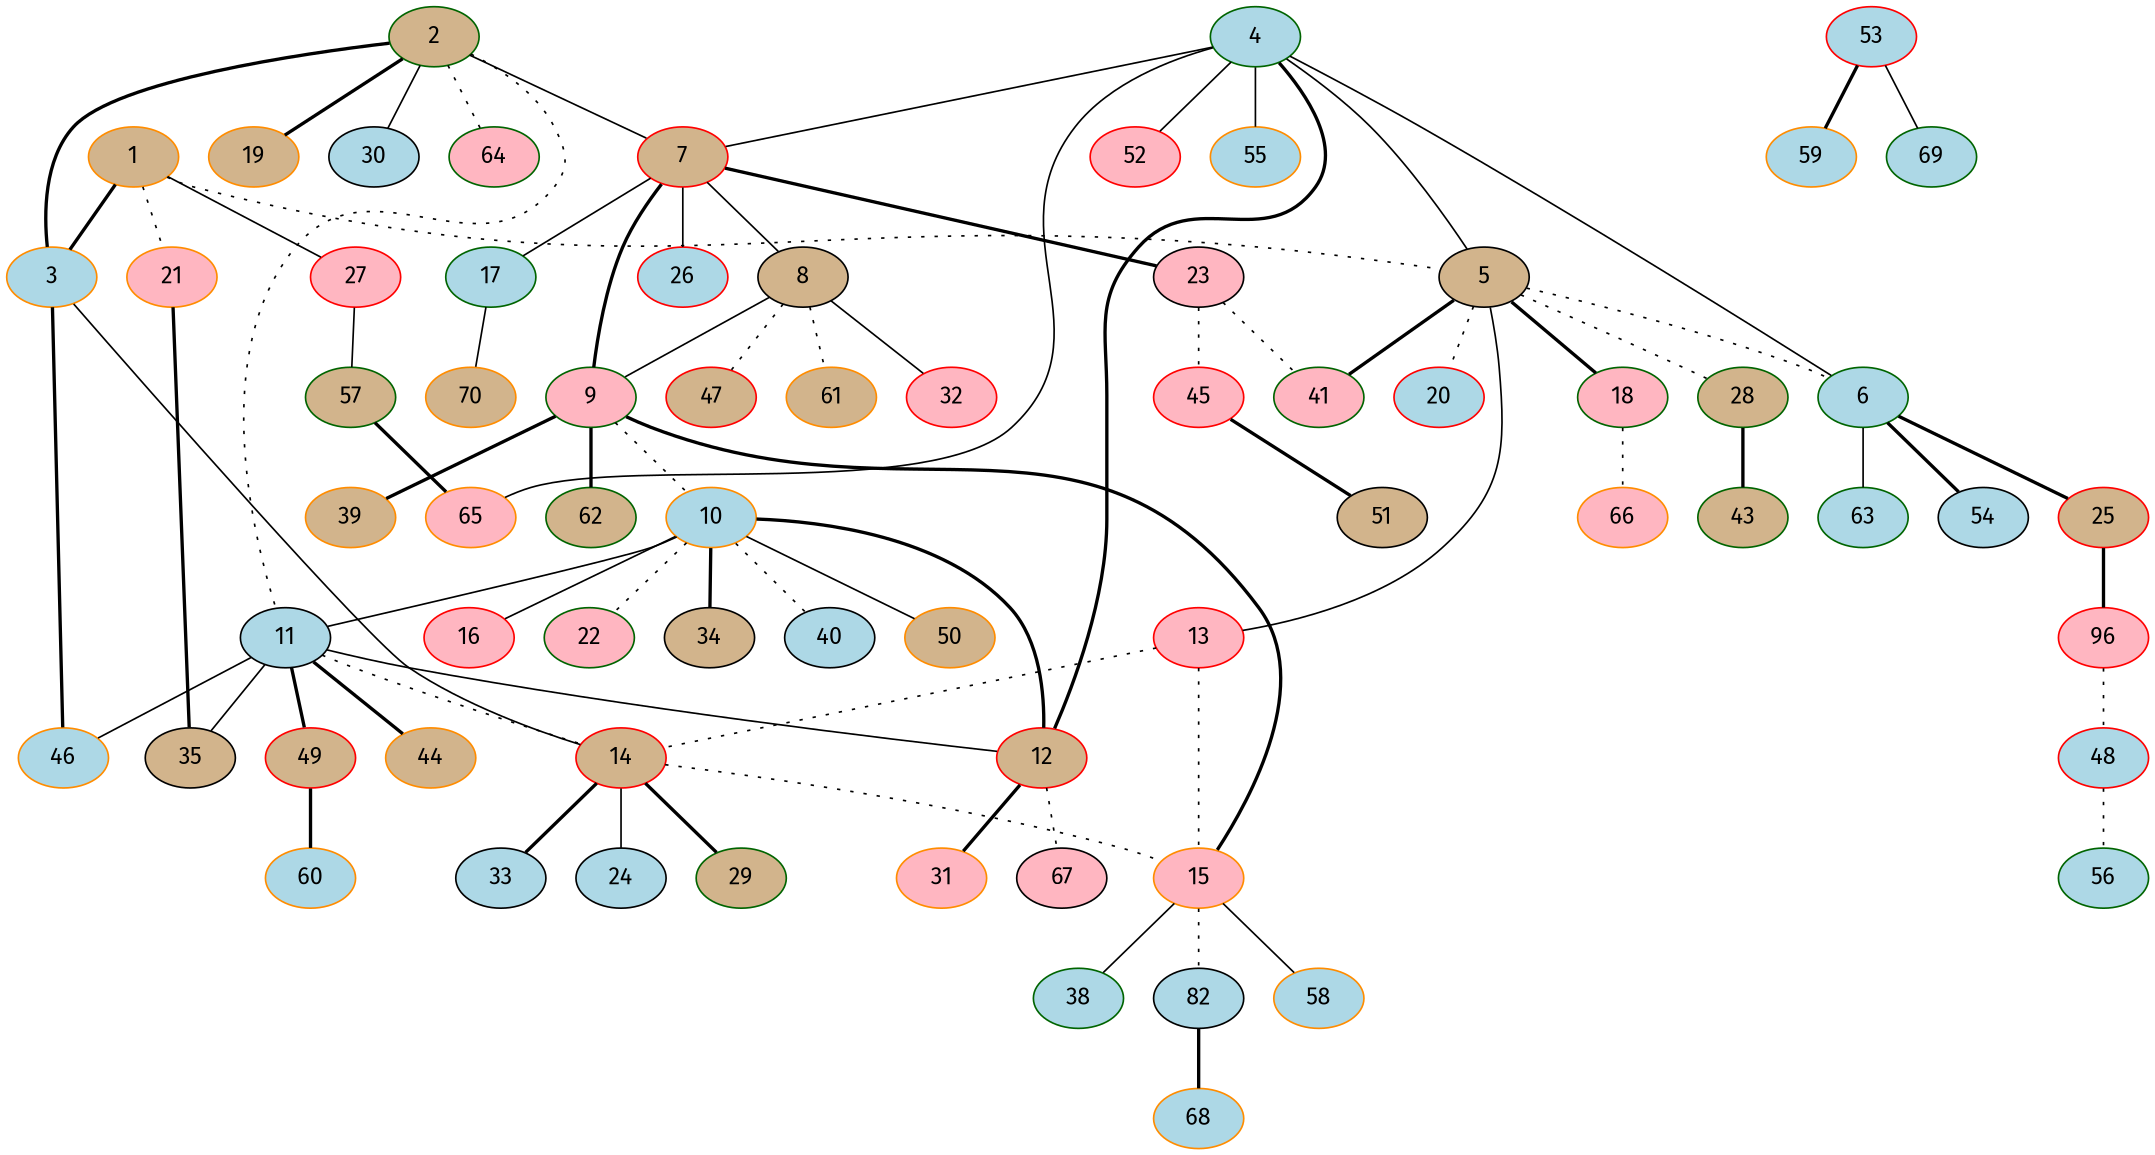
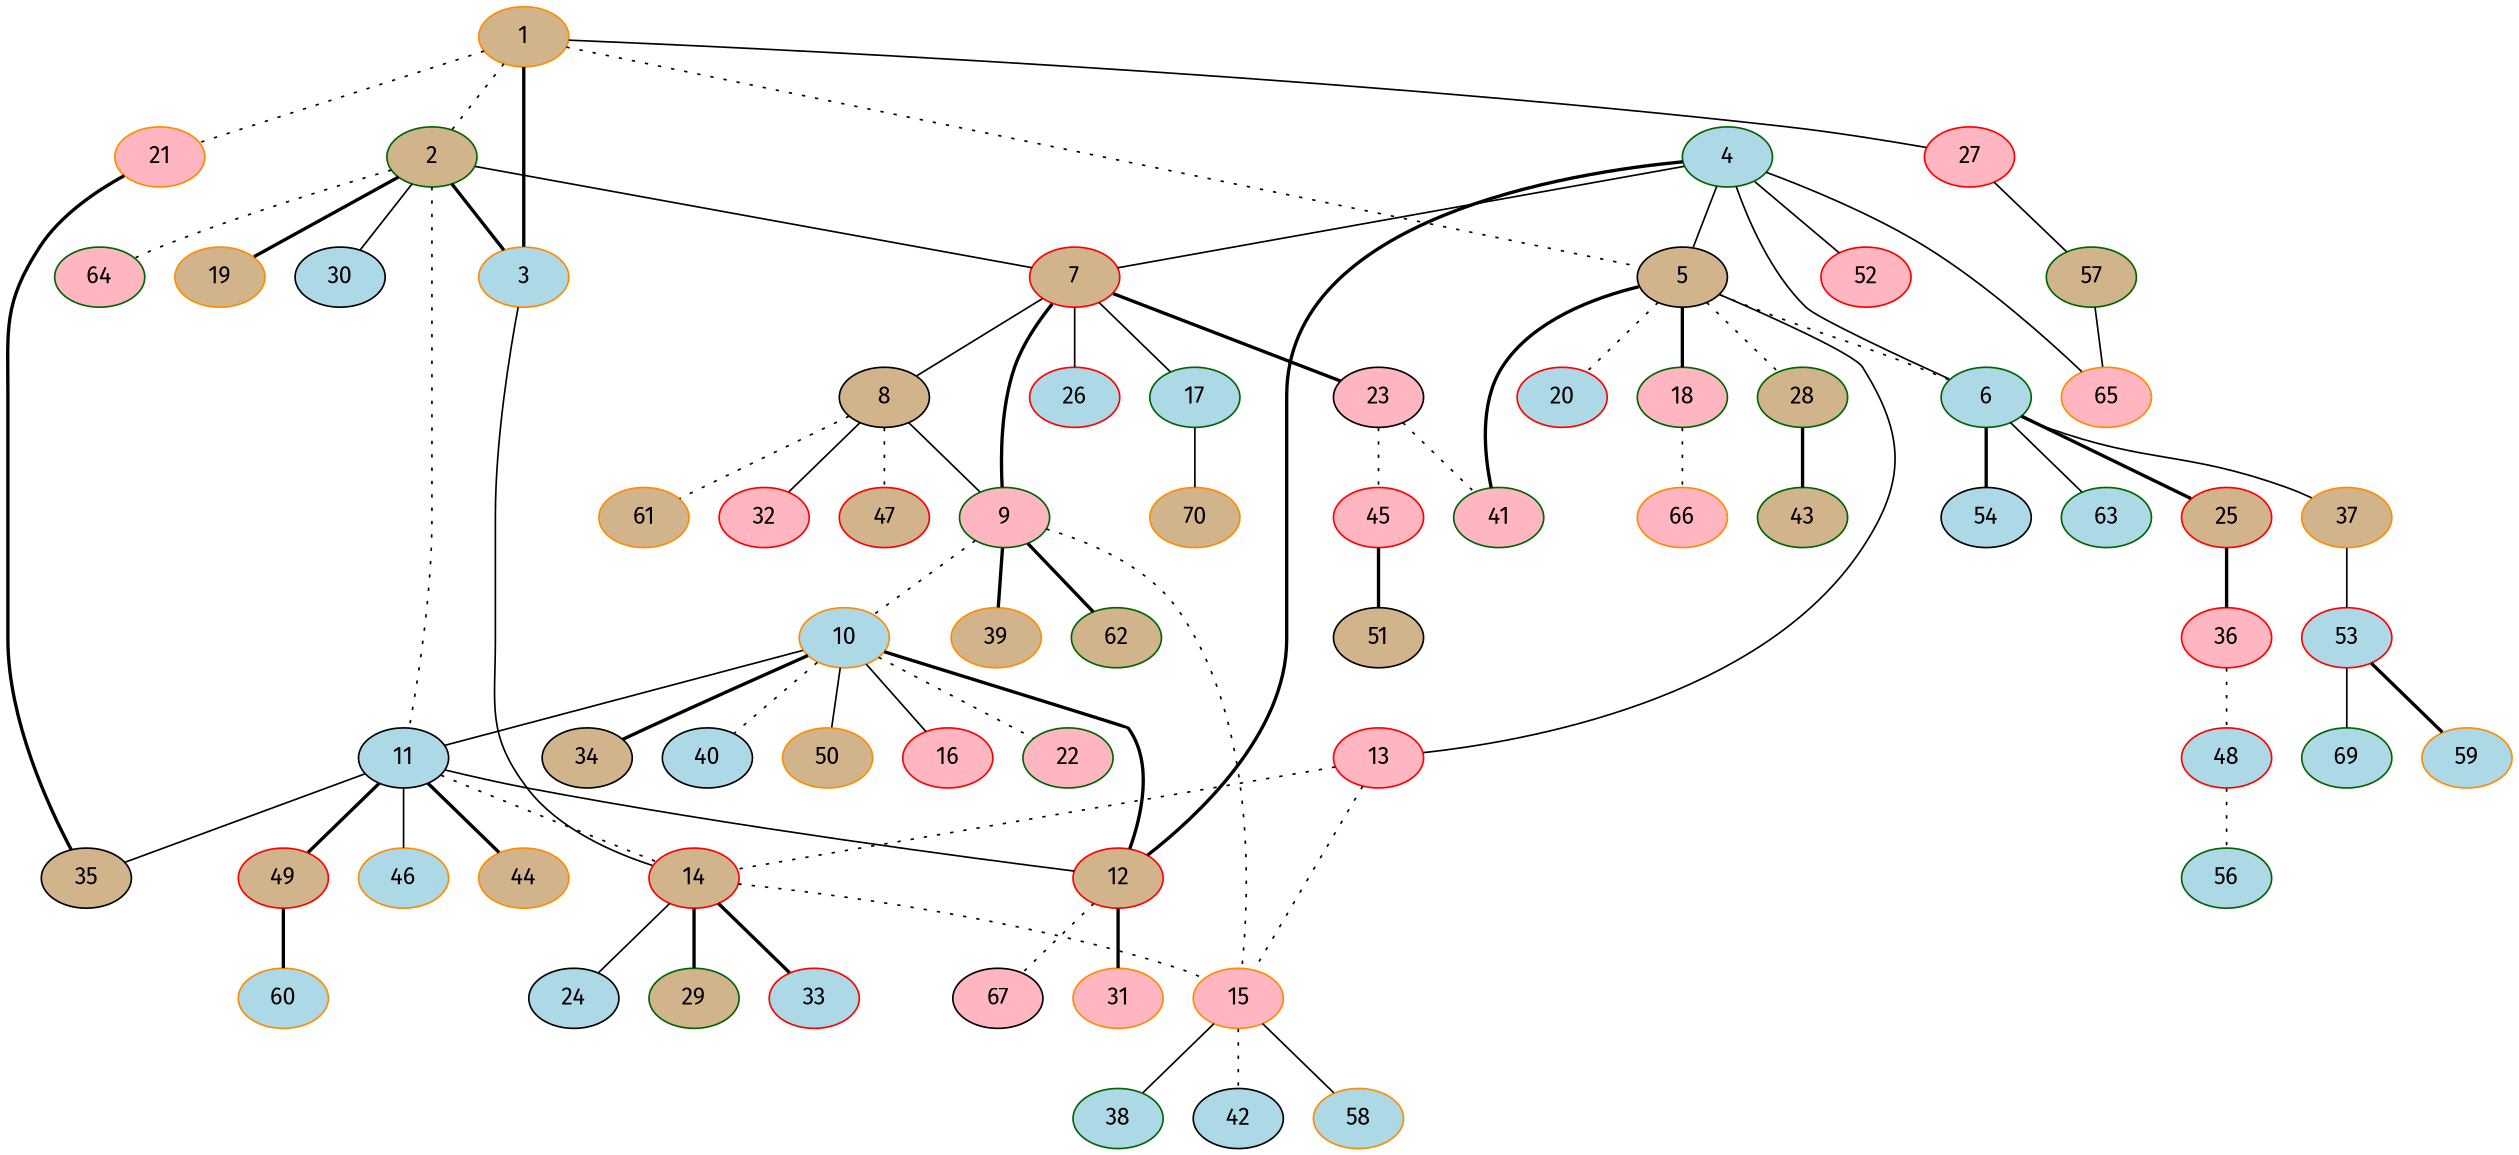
none -> (478, 97)
(1255, 157) -> none
(410, 457) -> (2099, 337)
(1090, 486) -> (1223, 706)
(58, 517) -> none
none -> (2347, 518)
(2104, 638) -> (2227, 638)
(501, 878) -> (814, 998)
(1199, 998) -> (1238, 1119)
(1199, 1119) -> none
